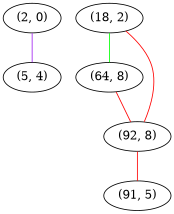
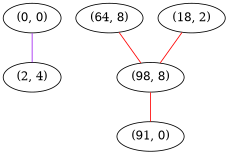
(32, 18) -> (32, 18)
(109, 48) -> none
(32, 77) -> (32, 77)
(137, 136) -> (151, 77)
(137, 196) -> (151, 136)
